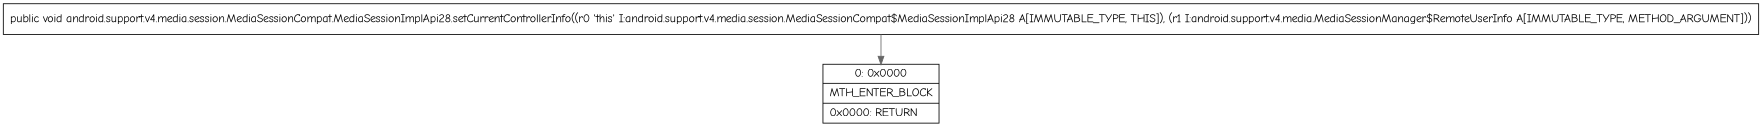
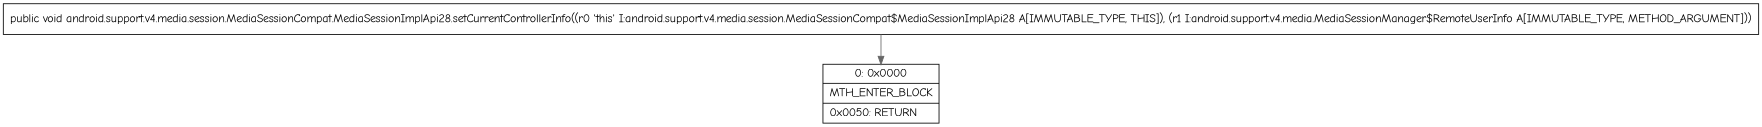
(879, 113) -> (879, 113)
